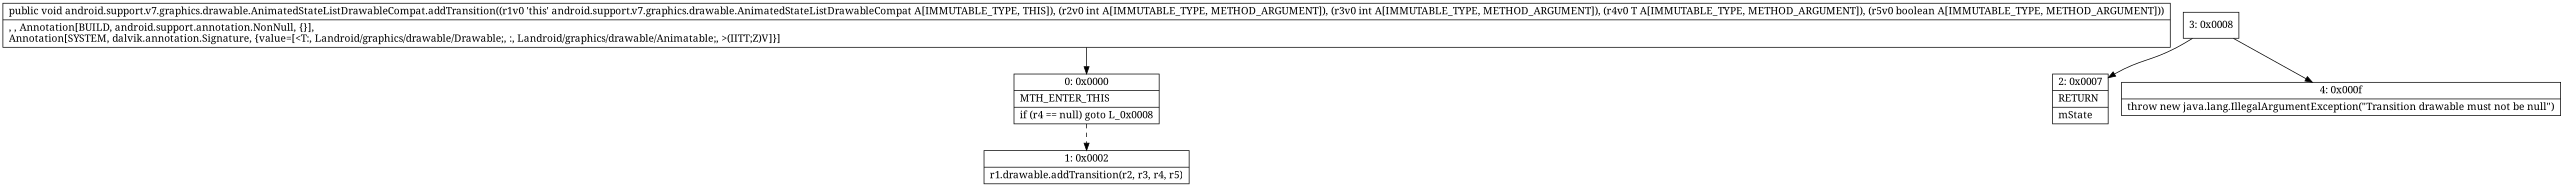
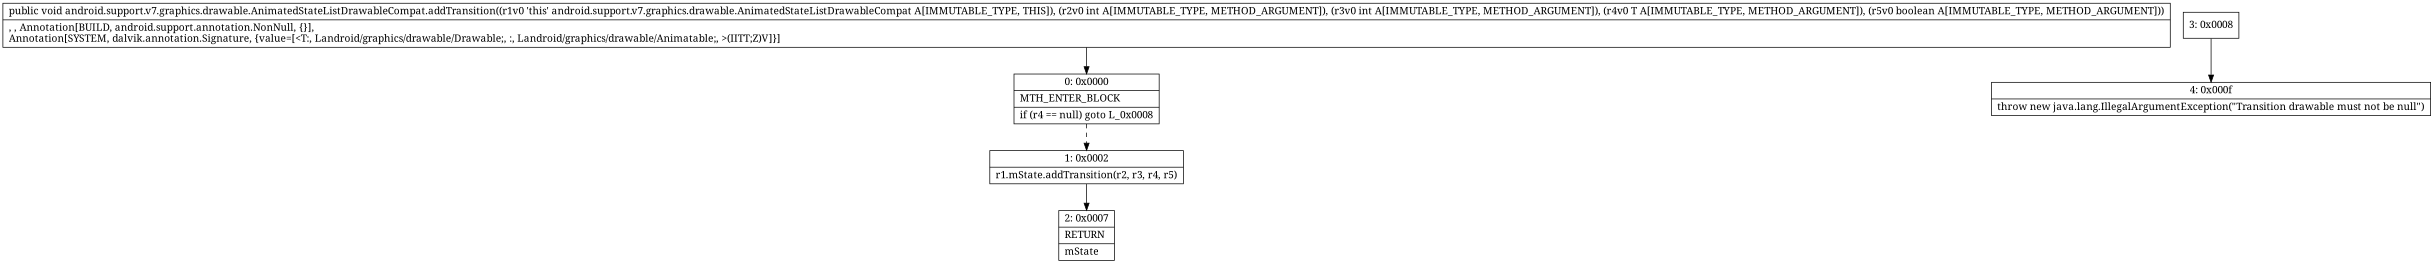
(2154, 57) -> (1087, 194)
(1065, 99) -> (1070, 99)
(1087, 175) -> (1087, 175)
